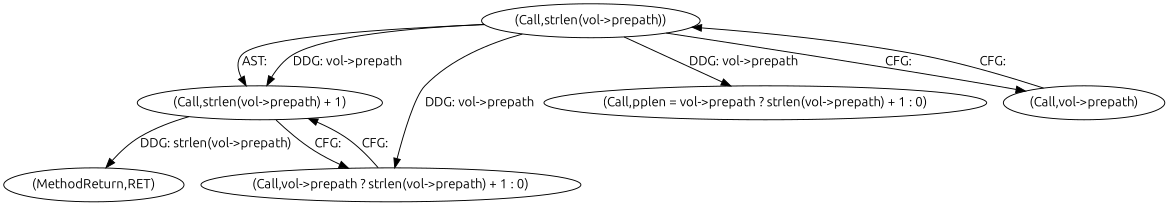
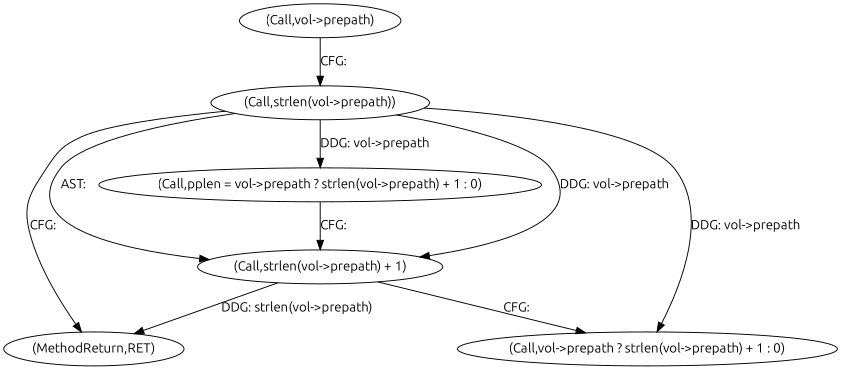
(841, 60) -> (53, 159)
(351, 141) -> (320, 221)
